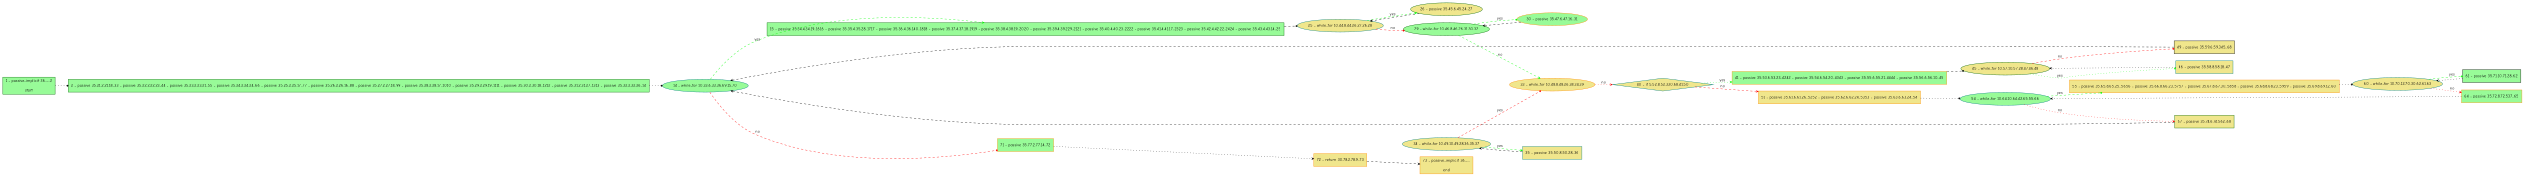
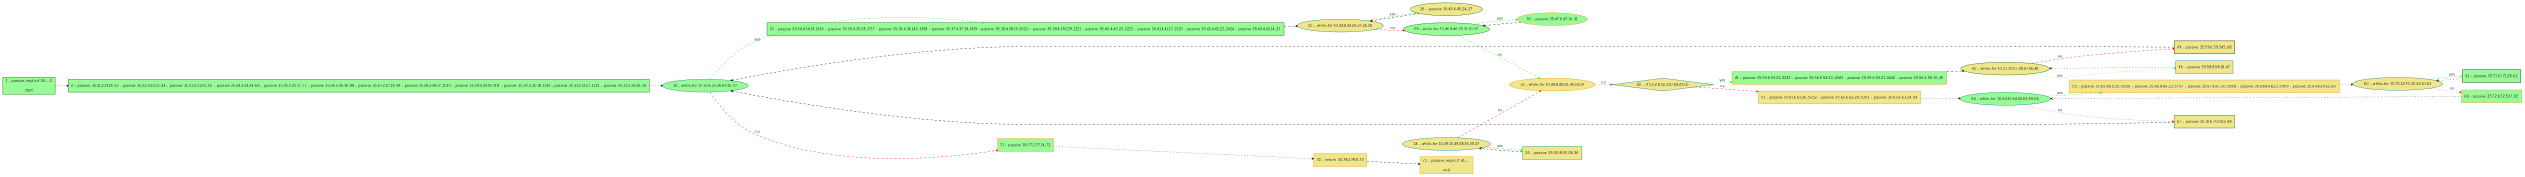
(1500, 110) -> (1500, 110)
(2204, 122) -> (2204, 122)
